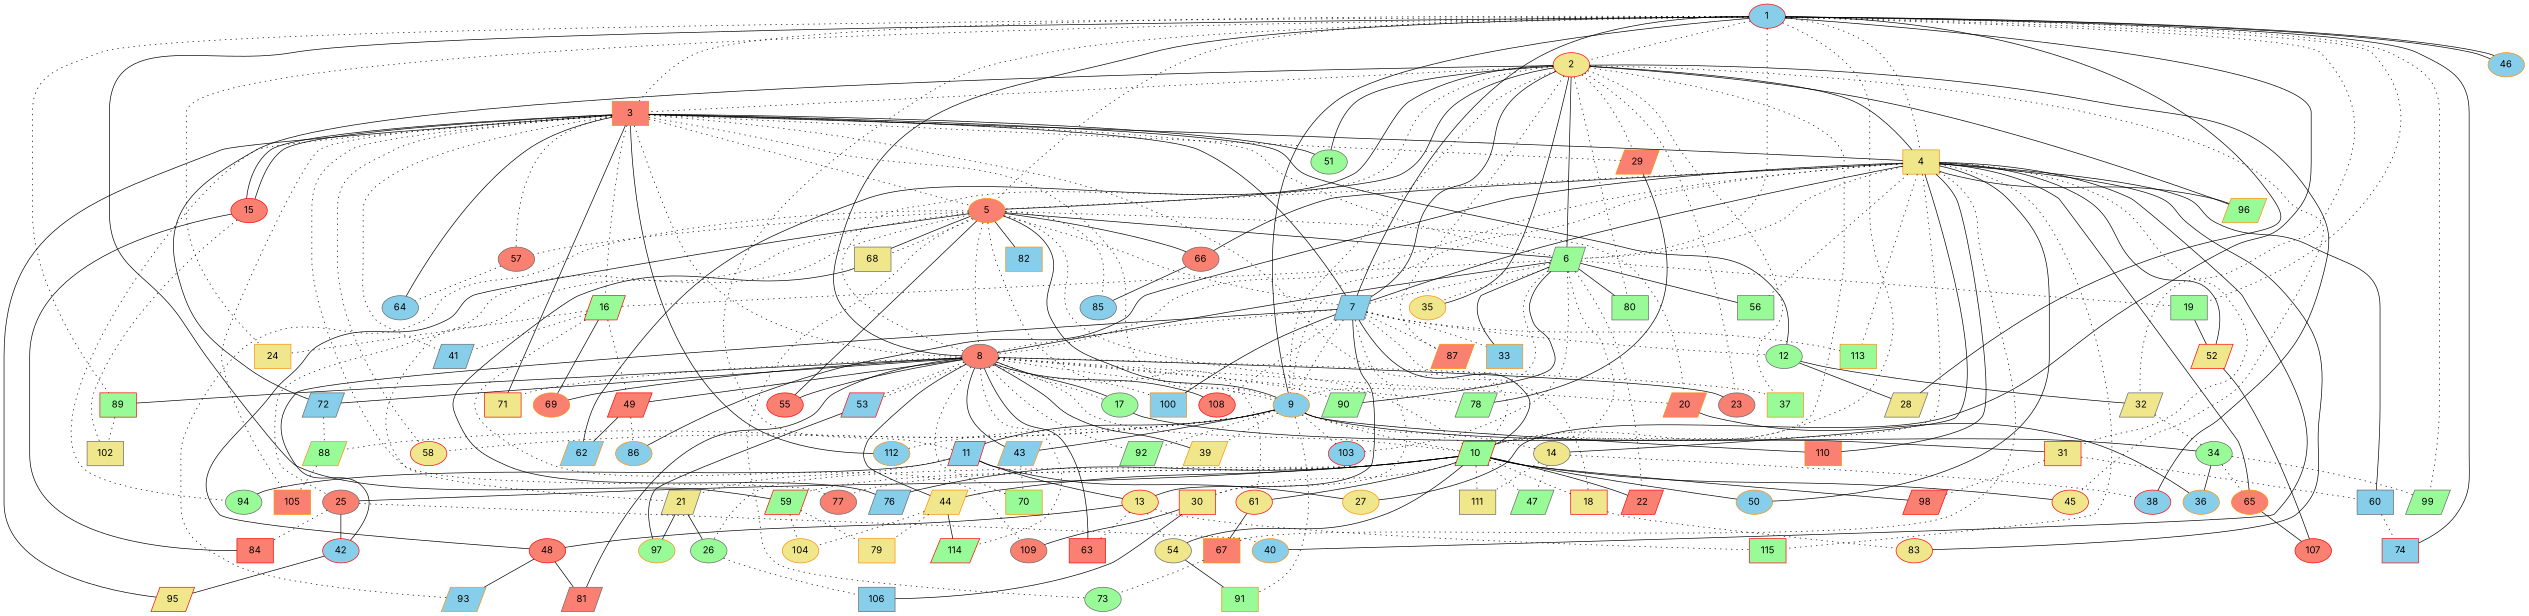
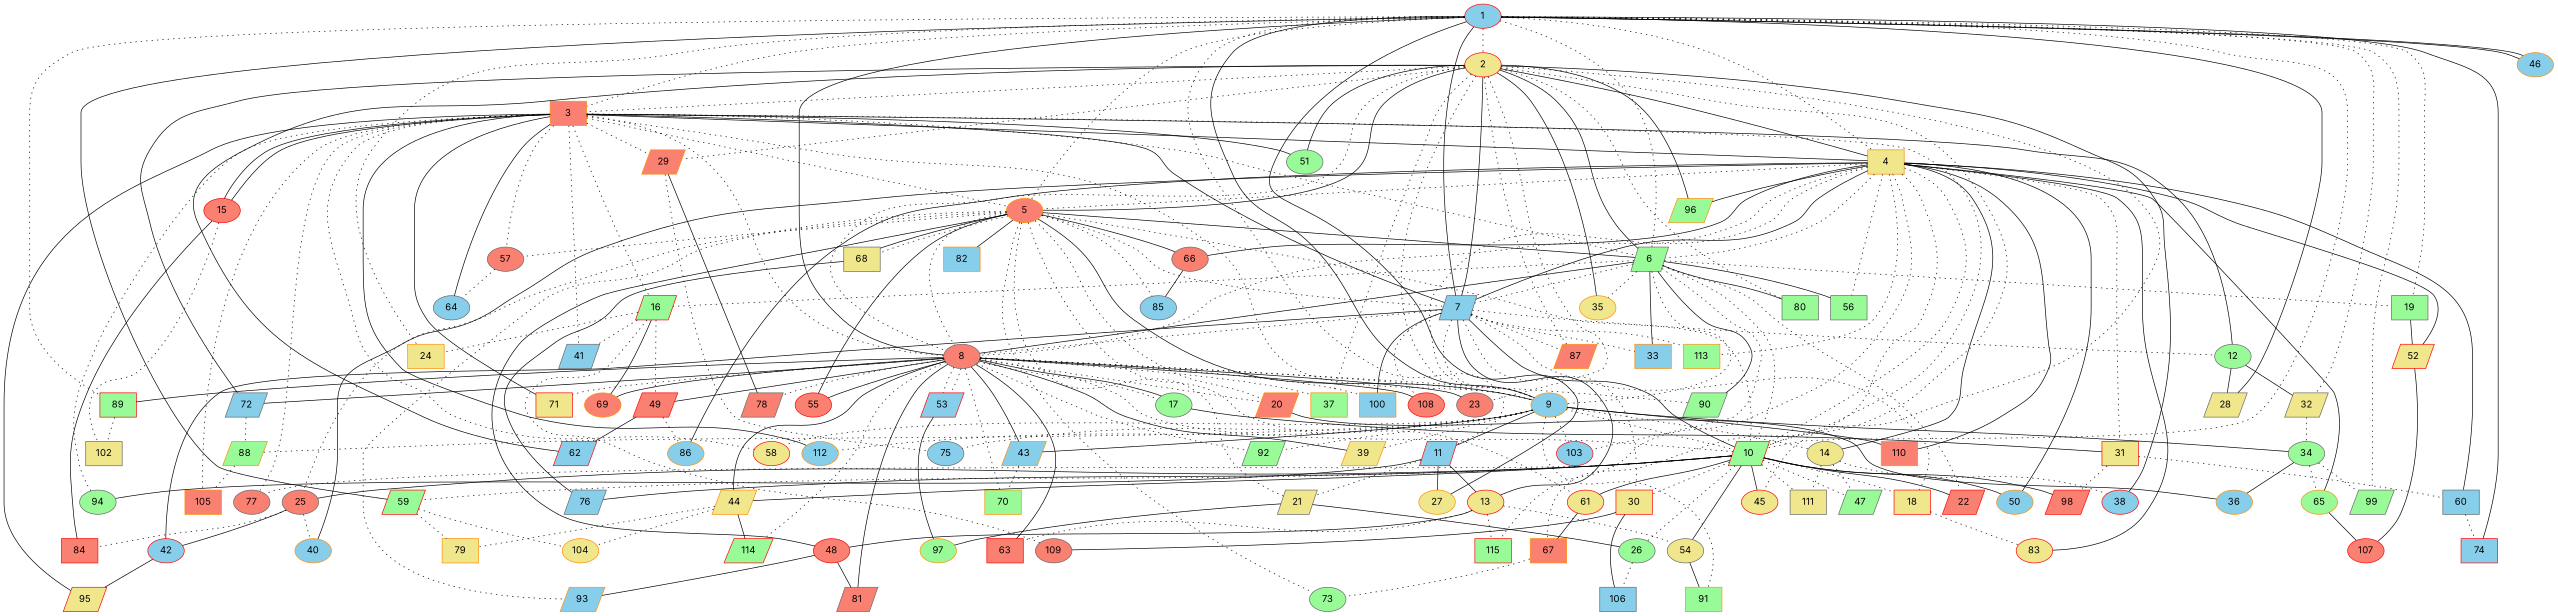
(1476, 405) -> (762, 405)
(582, 454) -> (575, 454)
none -> (946, 454)
(2250, 502) -> (2319, 502)
